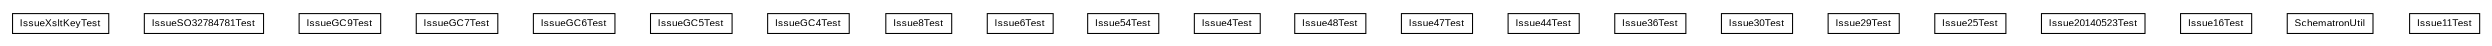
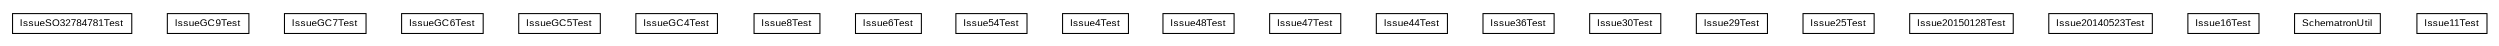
(61, 23) -> none
none -> (1961, 23)
